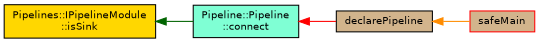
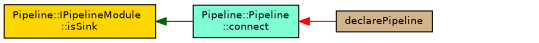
(80, 21) -> (80, 21)
(502, 21) -> none
